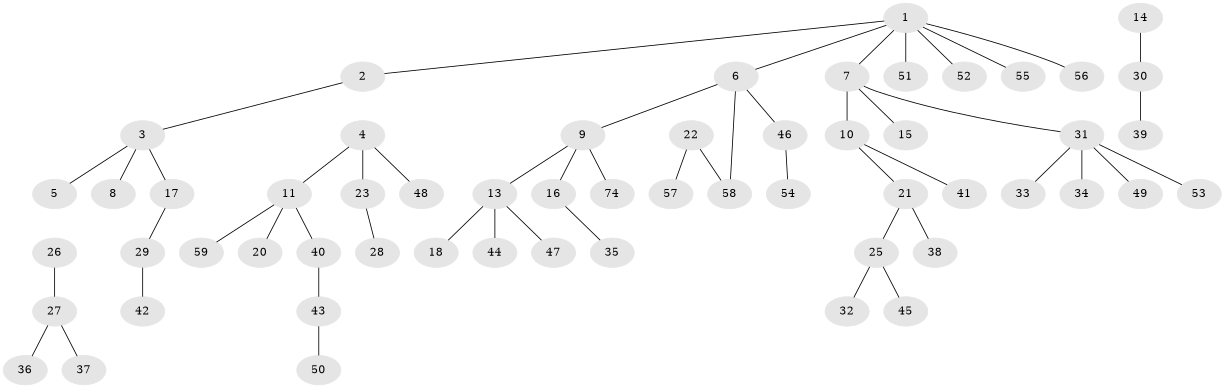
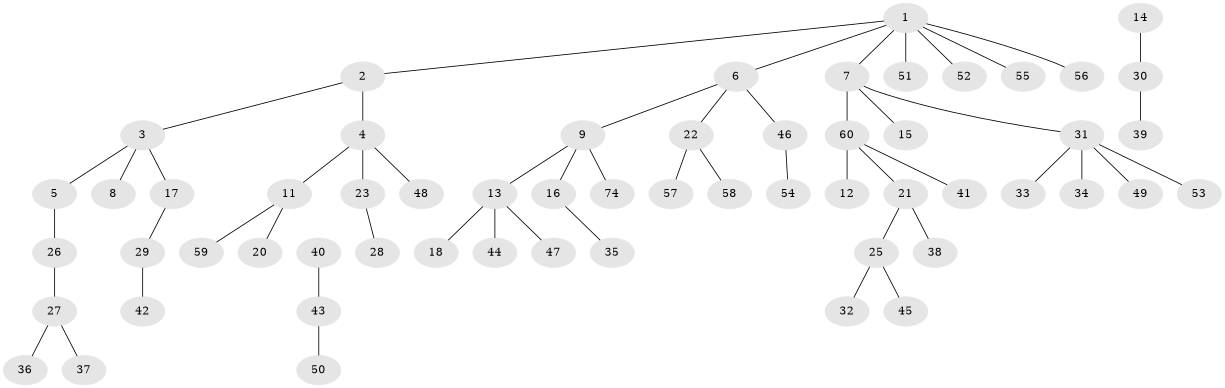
none -> (363, 106)
(733, 135) -> (714, 106)
(847, 135) -> (847, 135)
none -> (847, 194)
none -> (55, 223)
(304, 223) -> none
